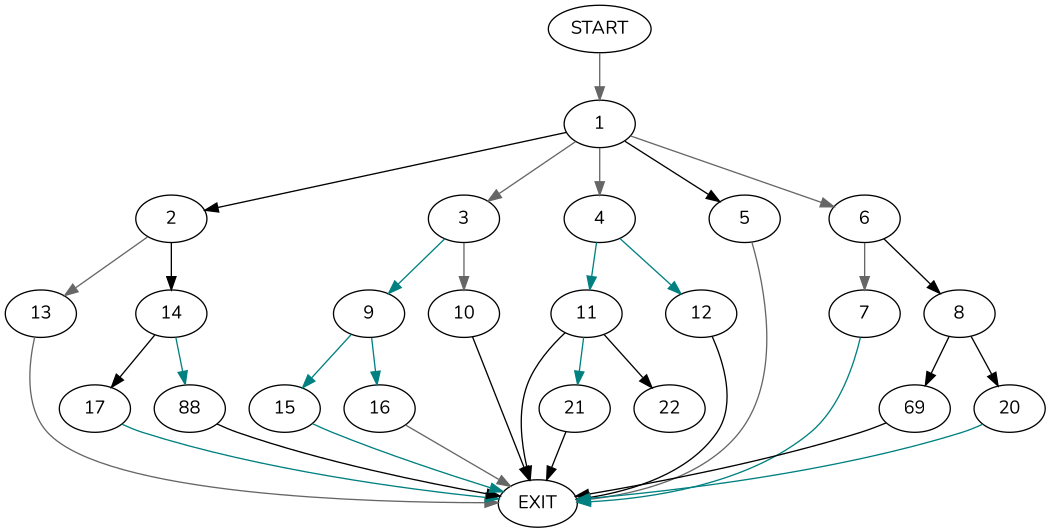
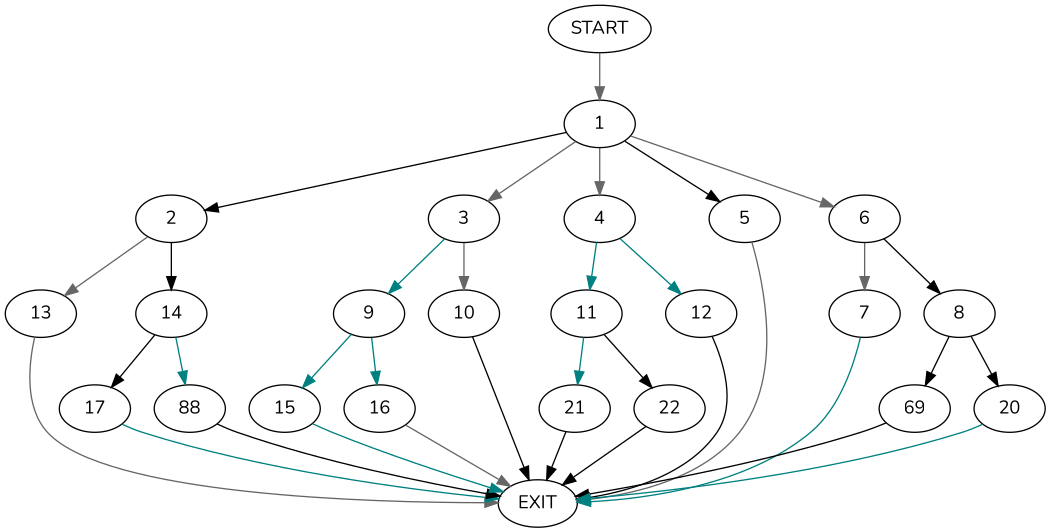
(525, 393) -> (610, 452)
